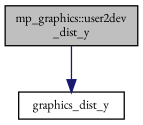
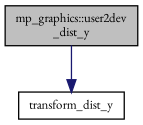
(71, 106) -> (71, 106)
